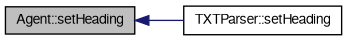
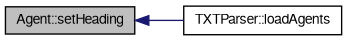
(263, 20) -> (263, 20)
